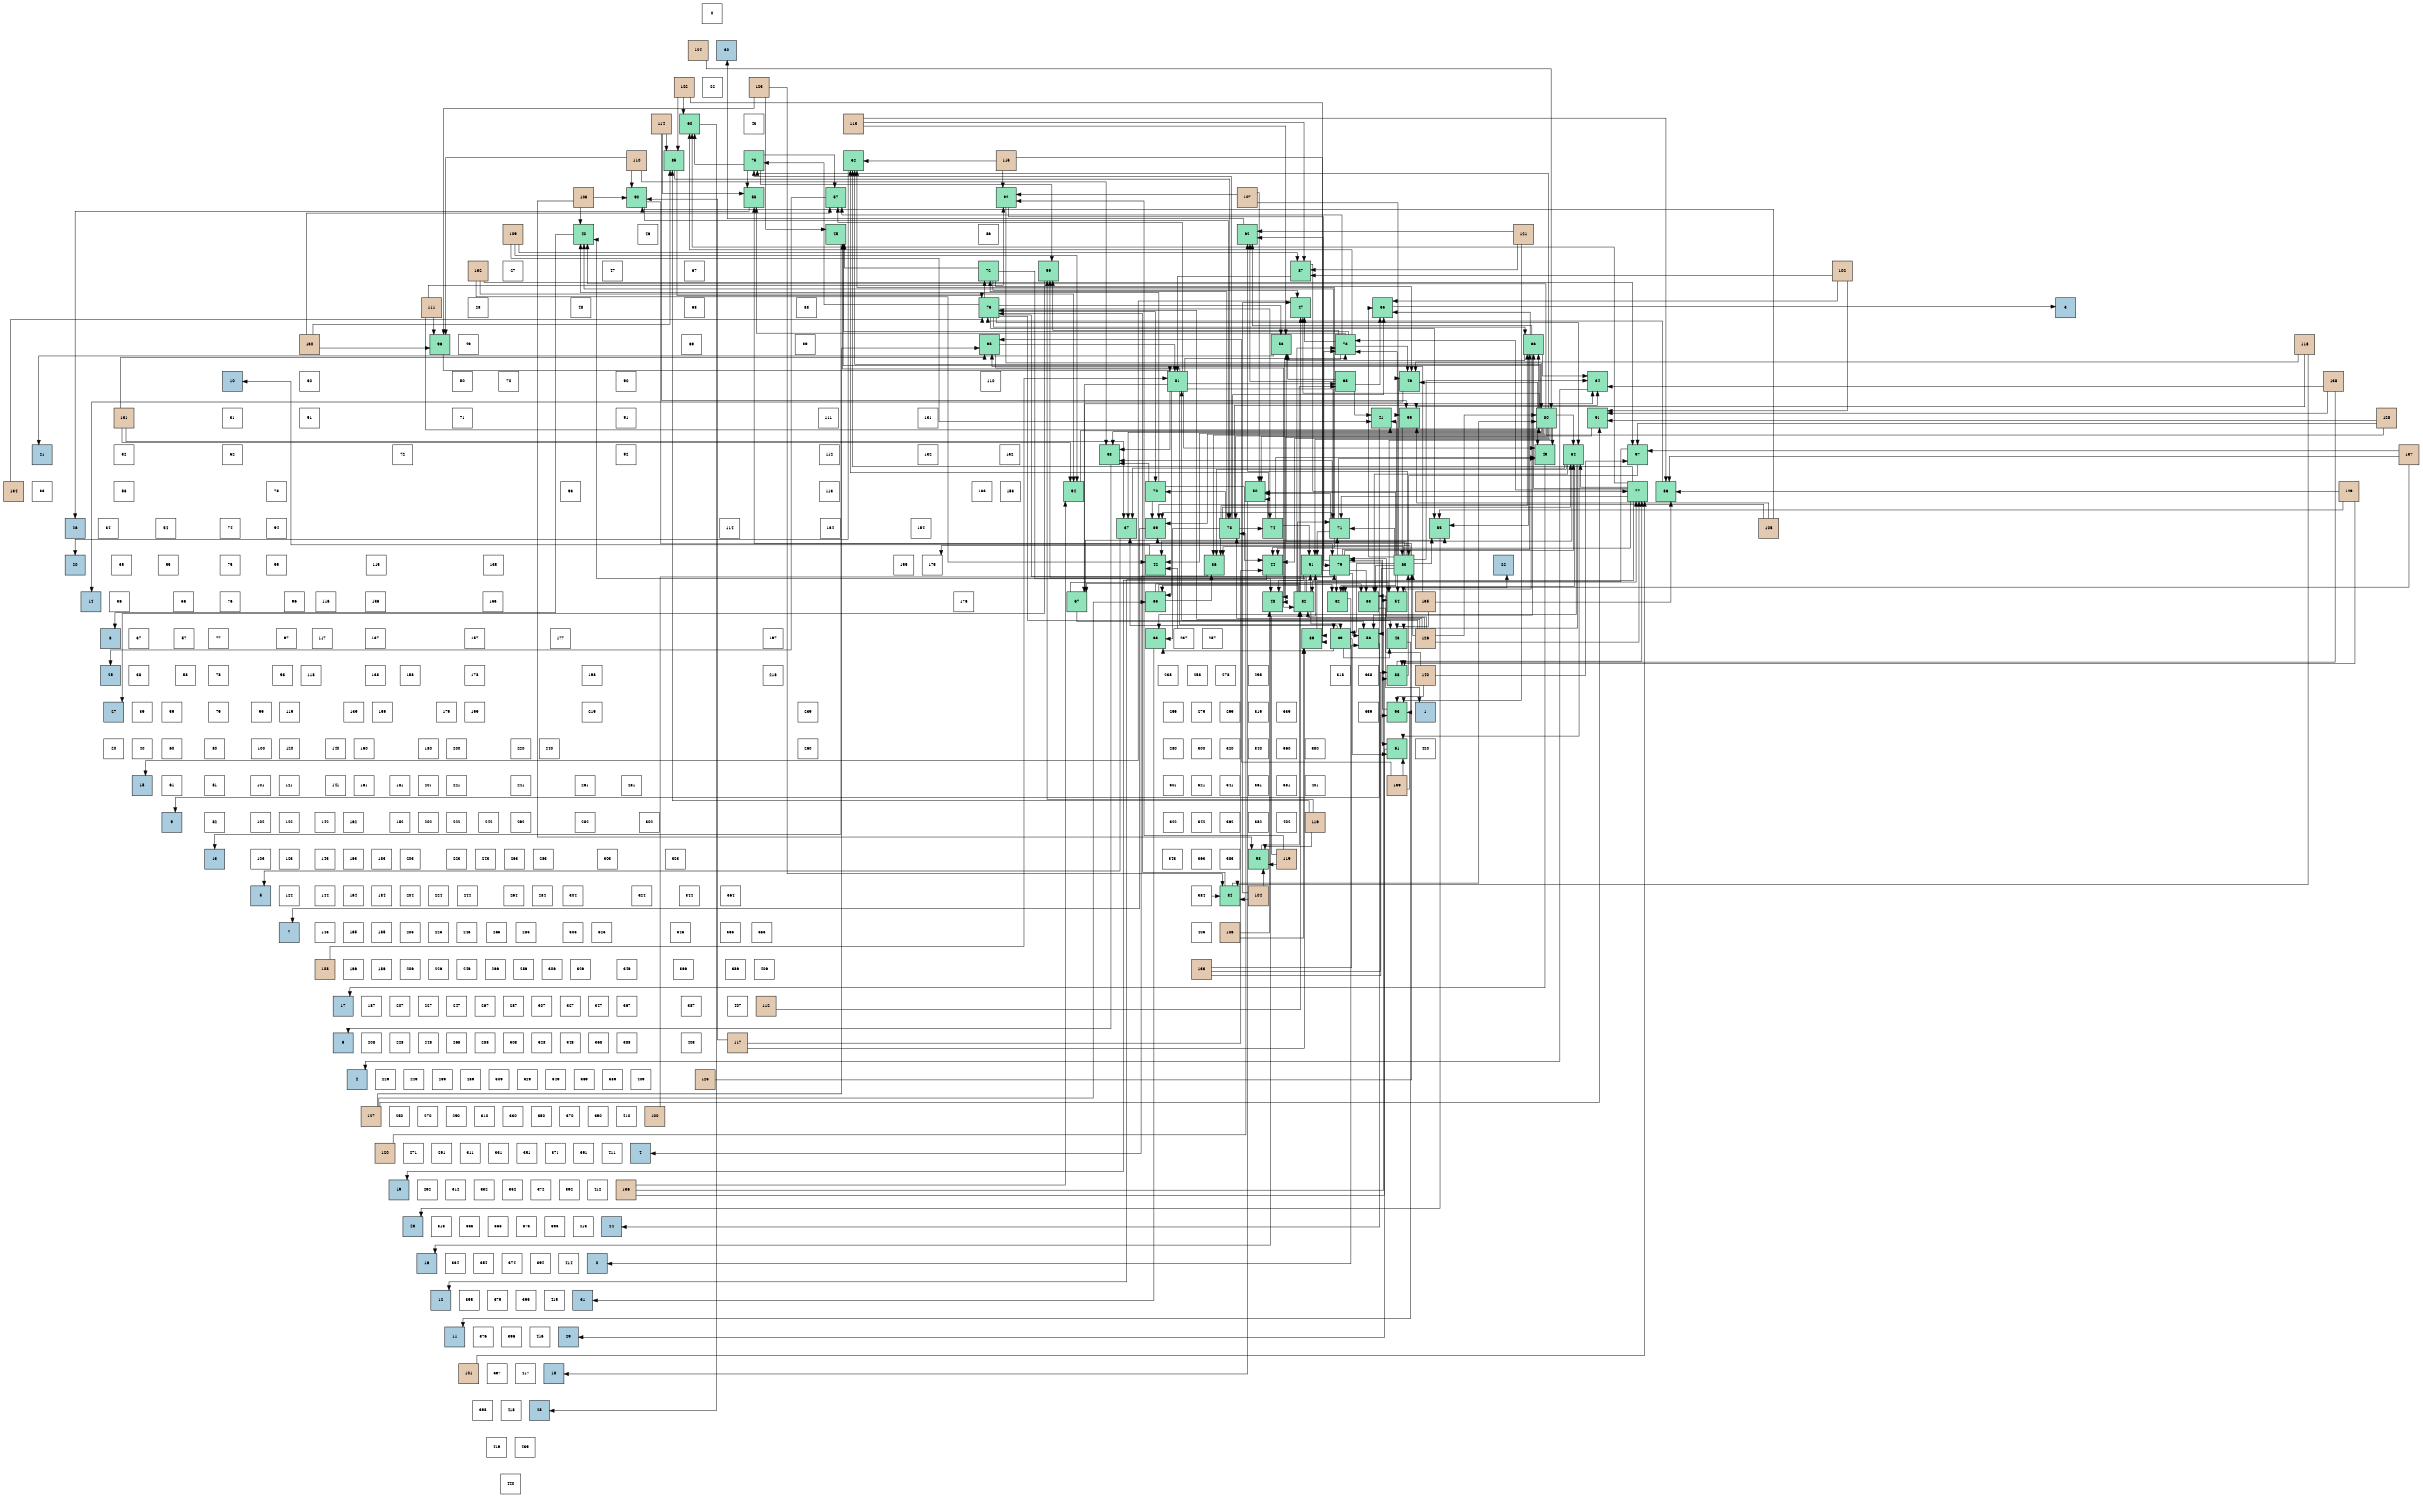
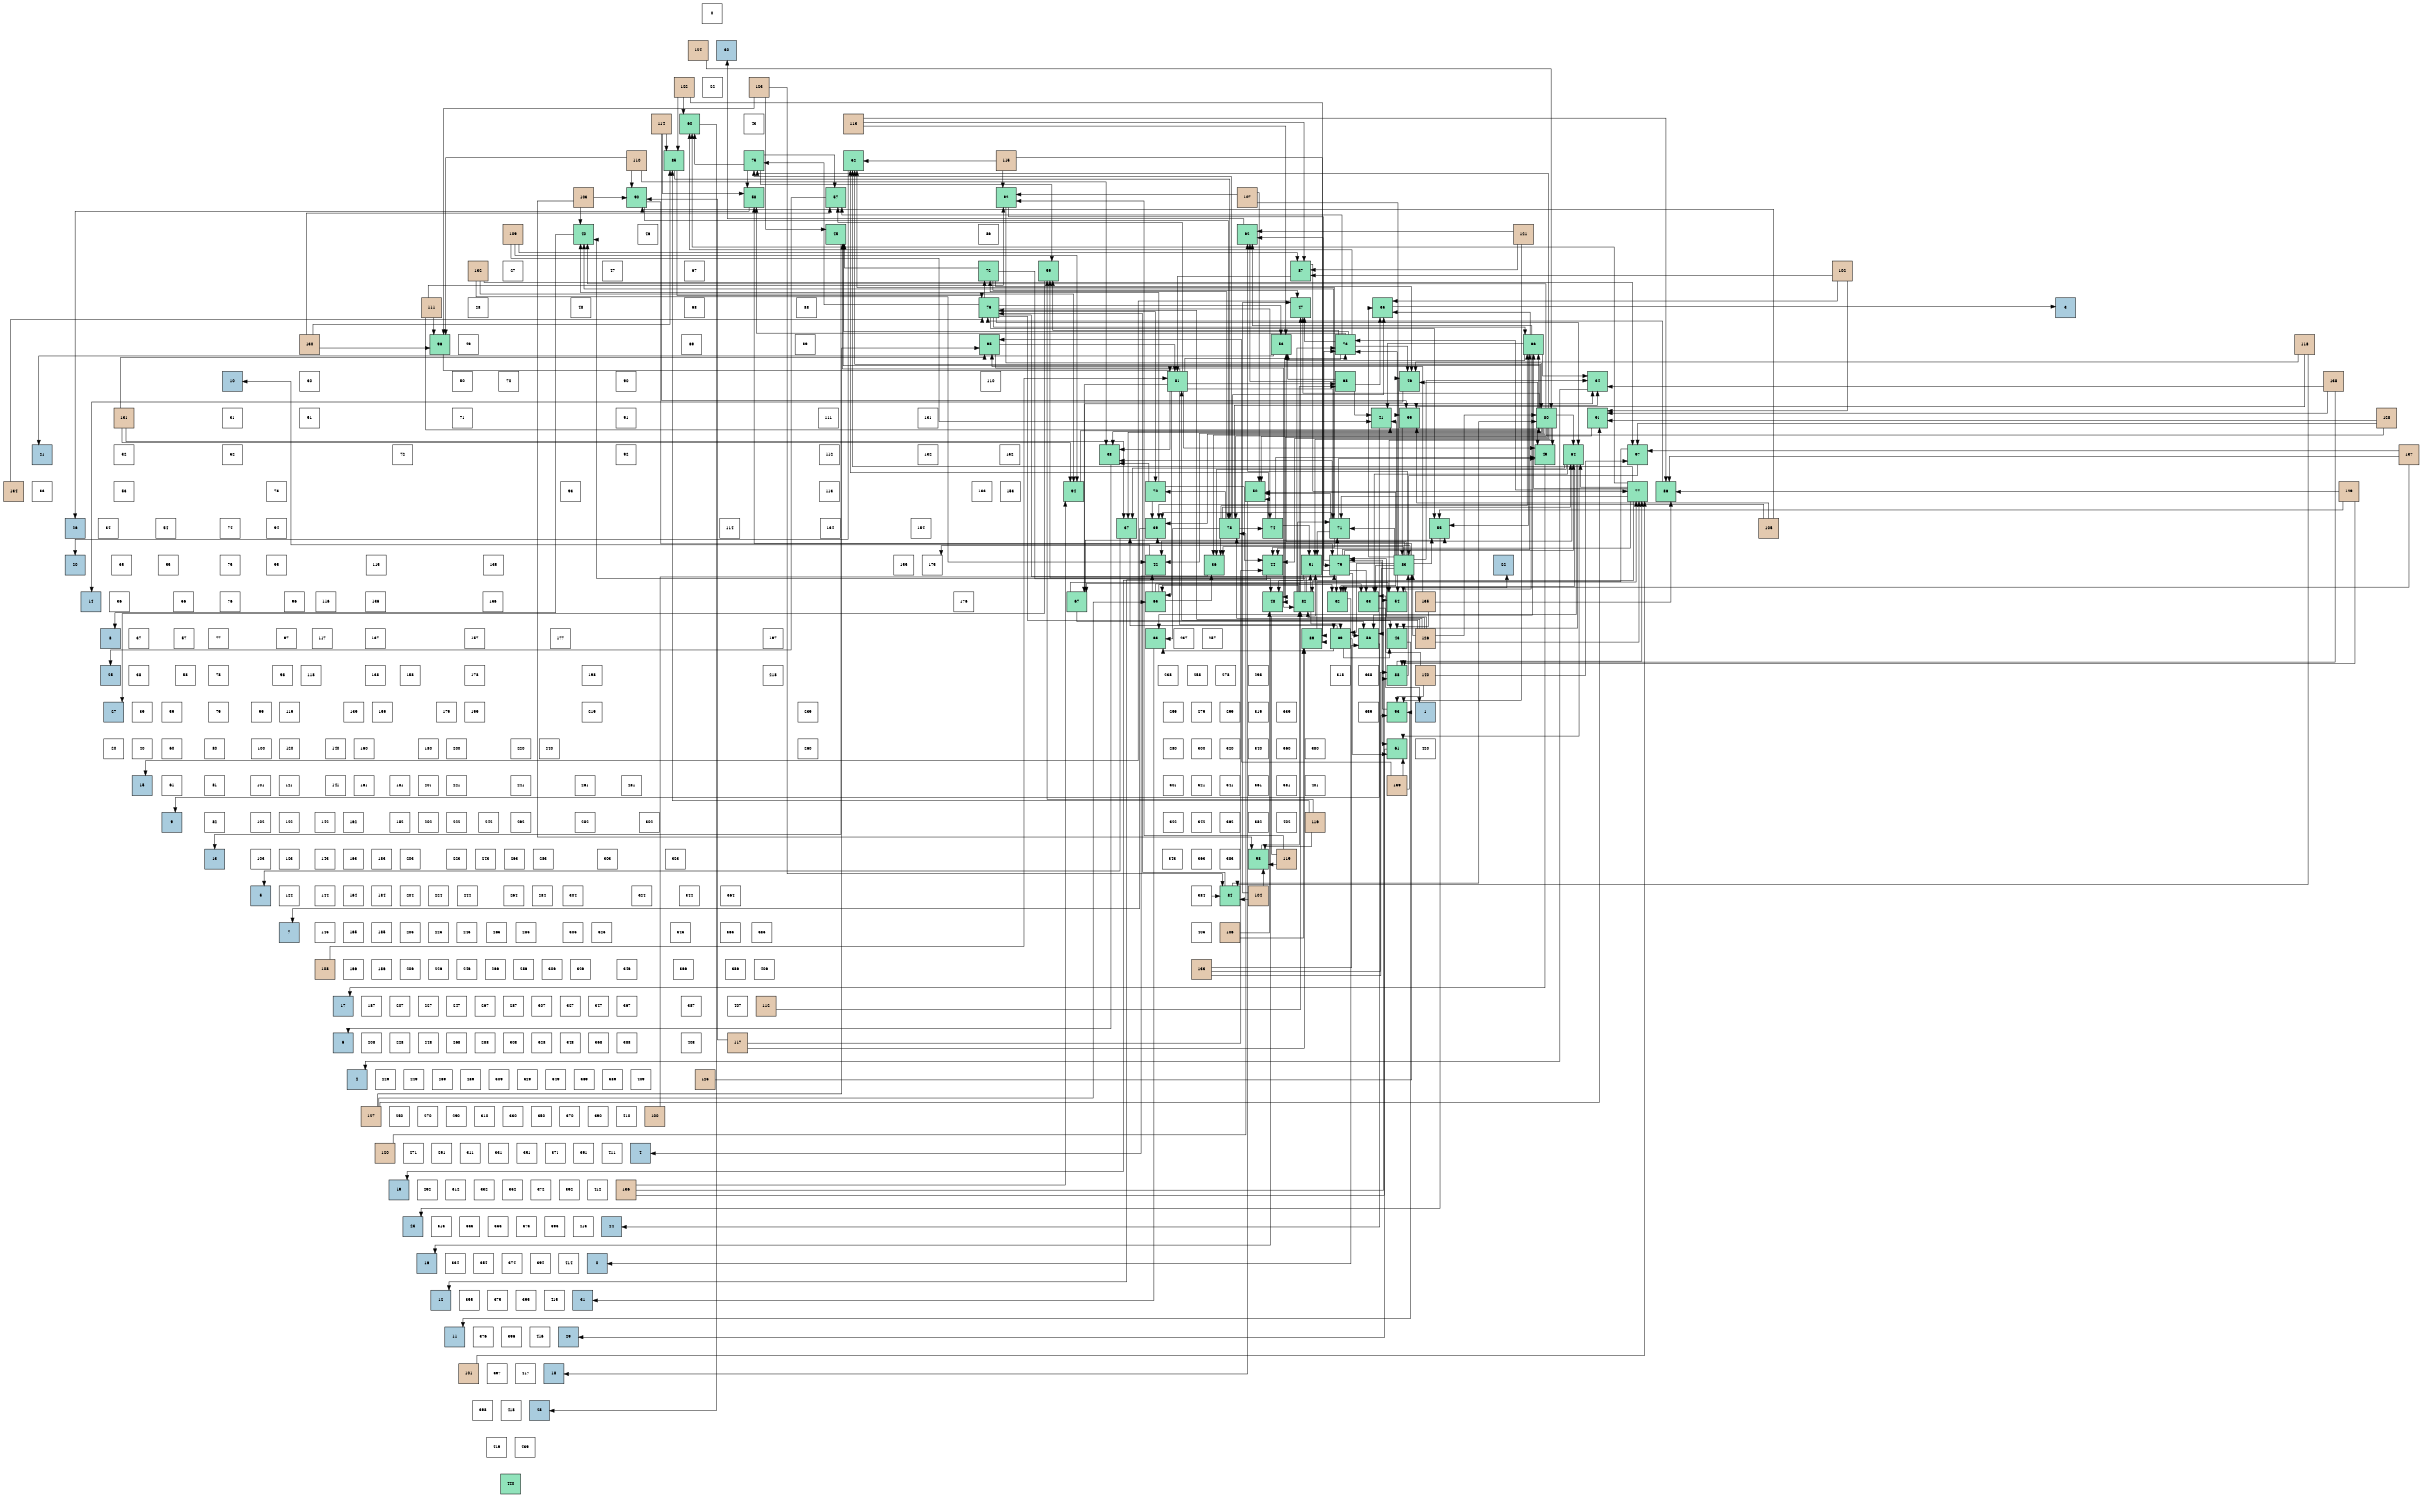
none -> (1425, 343)
(1178, 595) -> (1152, 586)
(511, 1484) -> (511, 1484)
